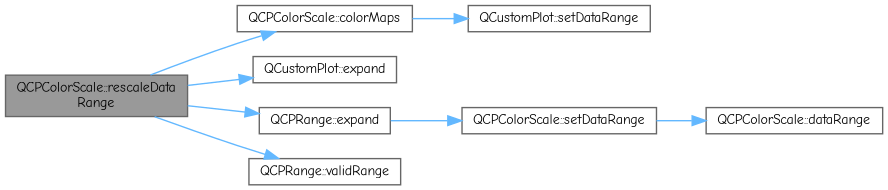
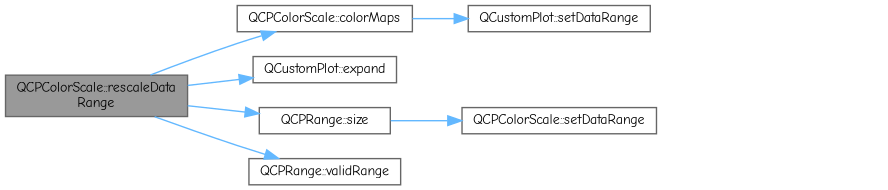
(325, 121) -> (325, 121)
(794, 121) -> none
